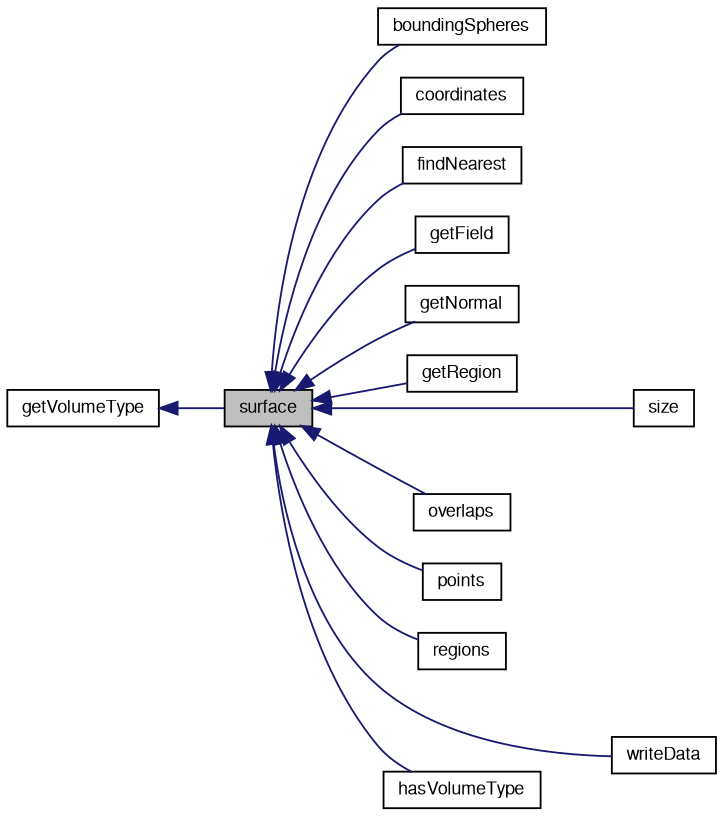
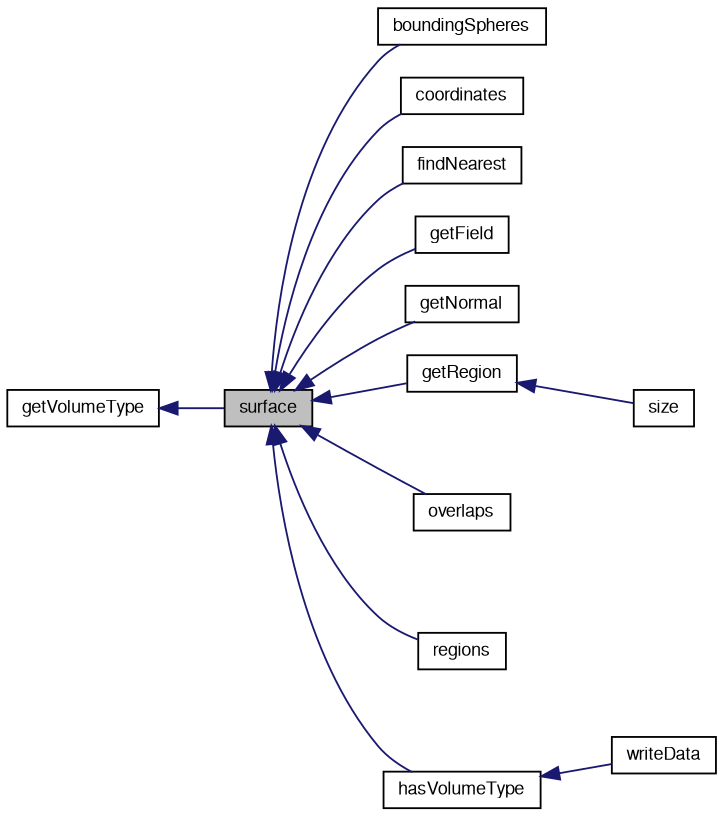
(482, 408) -> (584, 395)
(462, 582) -> none
(371, 679) -> (585, 769)
